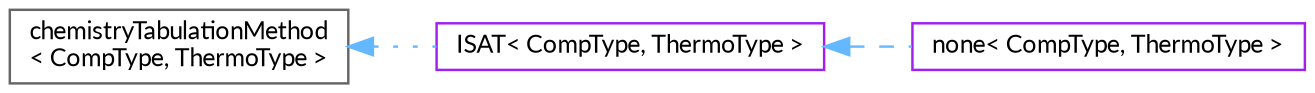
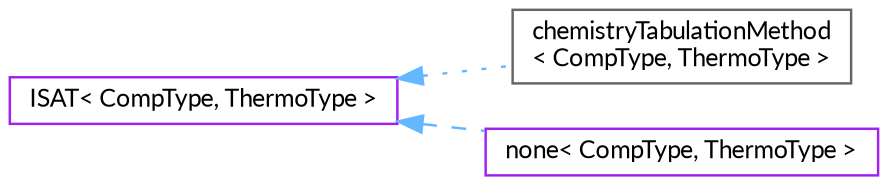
(405, 47) -> (468, 71)
